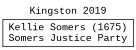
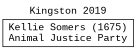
(68, 33) -> (68, 33)
